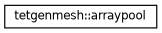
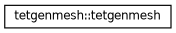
(81, 17) -> (88, 17)
